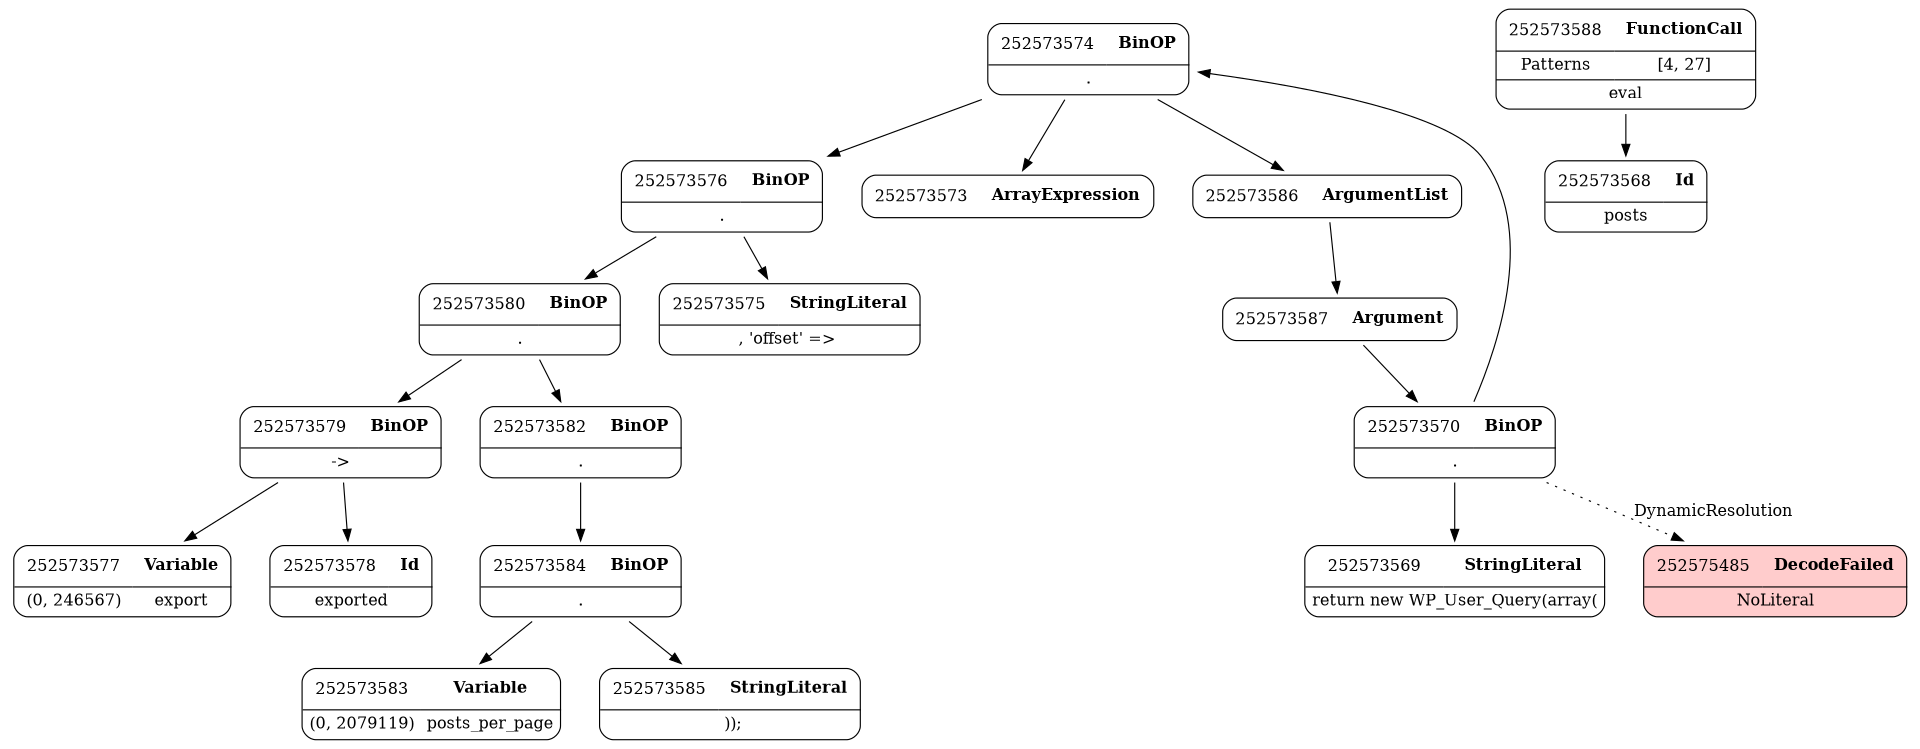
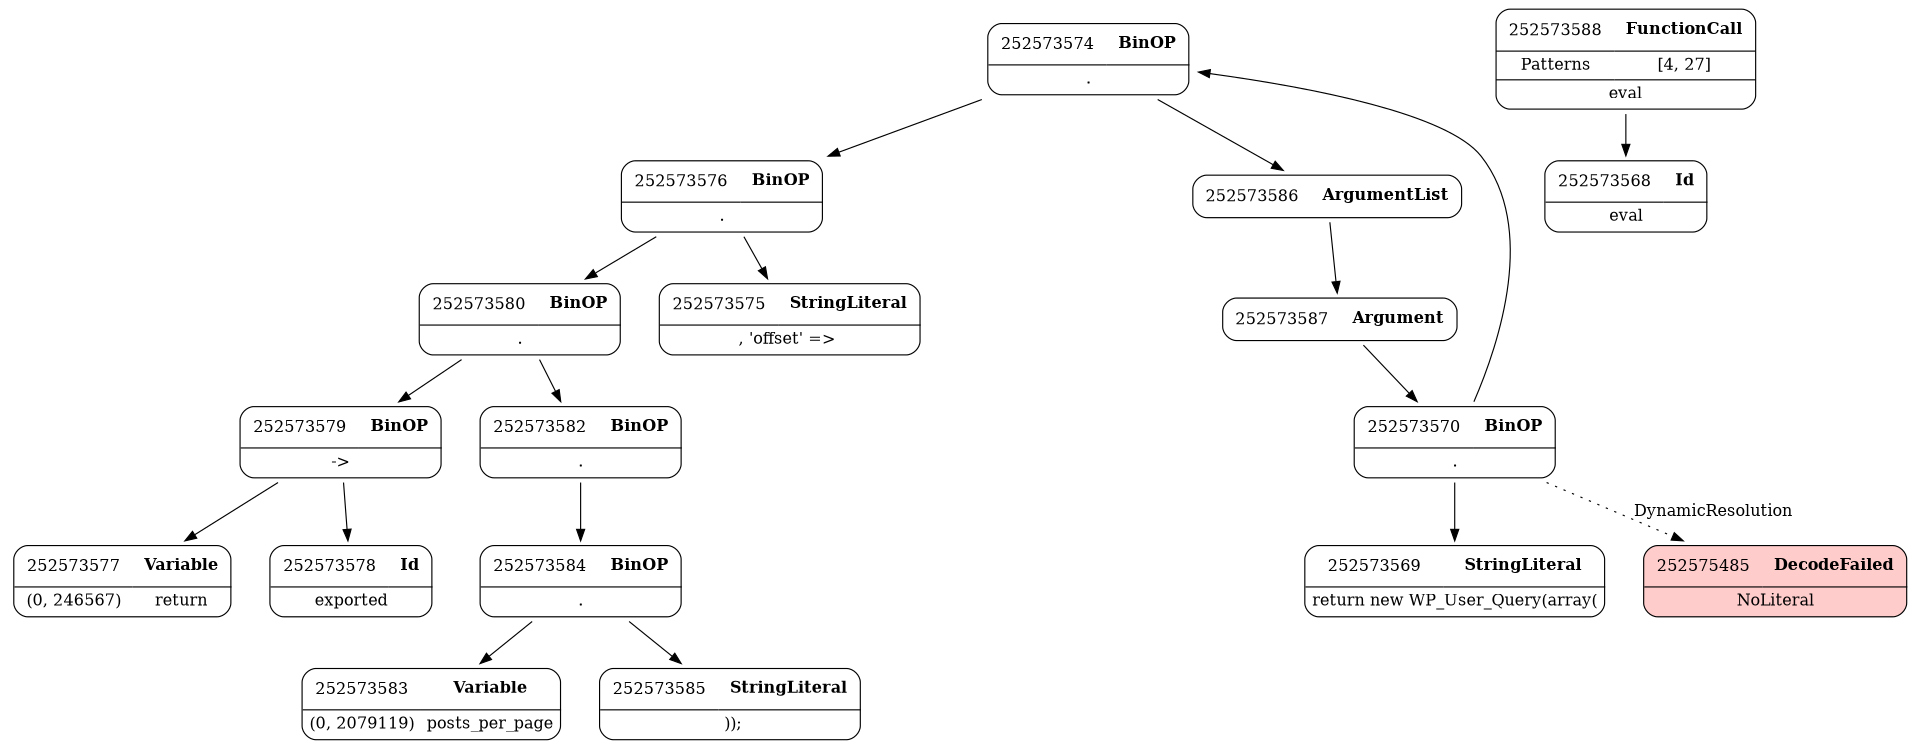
(1008, 196) -> none
(1626, 216) -> (1626, 216)
(181, 601) -> (181, 601)
